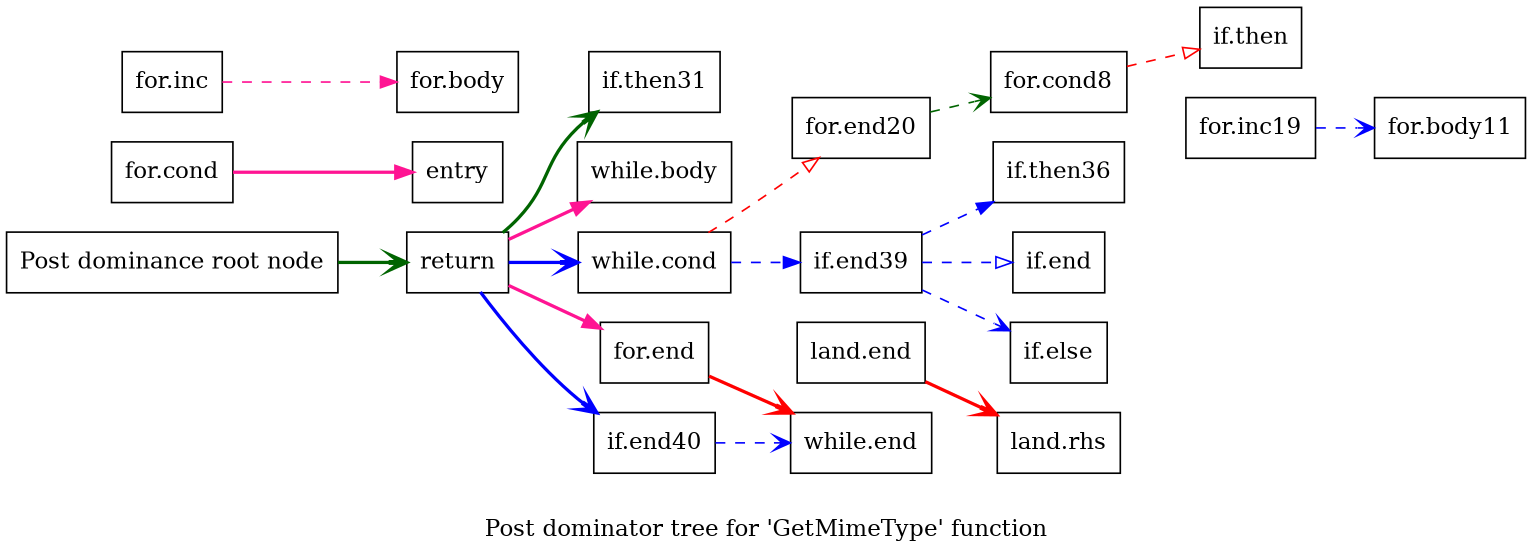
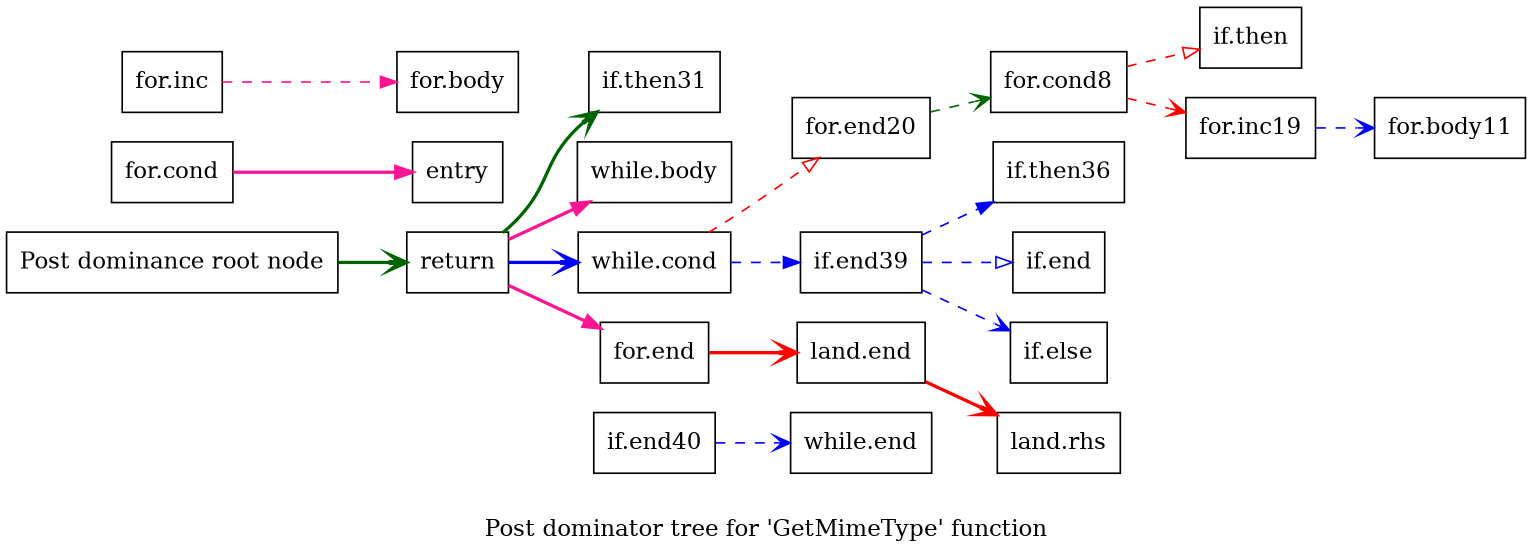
none -> (1148, 103)
(529, 351) -> none
(743, 391) -> (744, 353)
